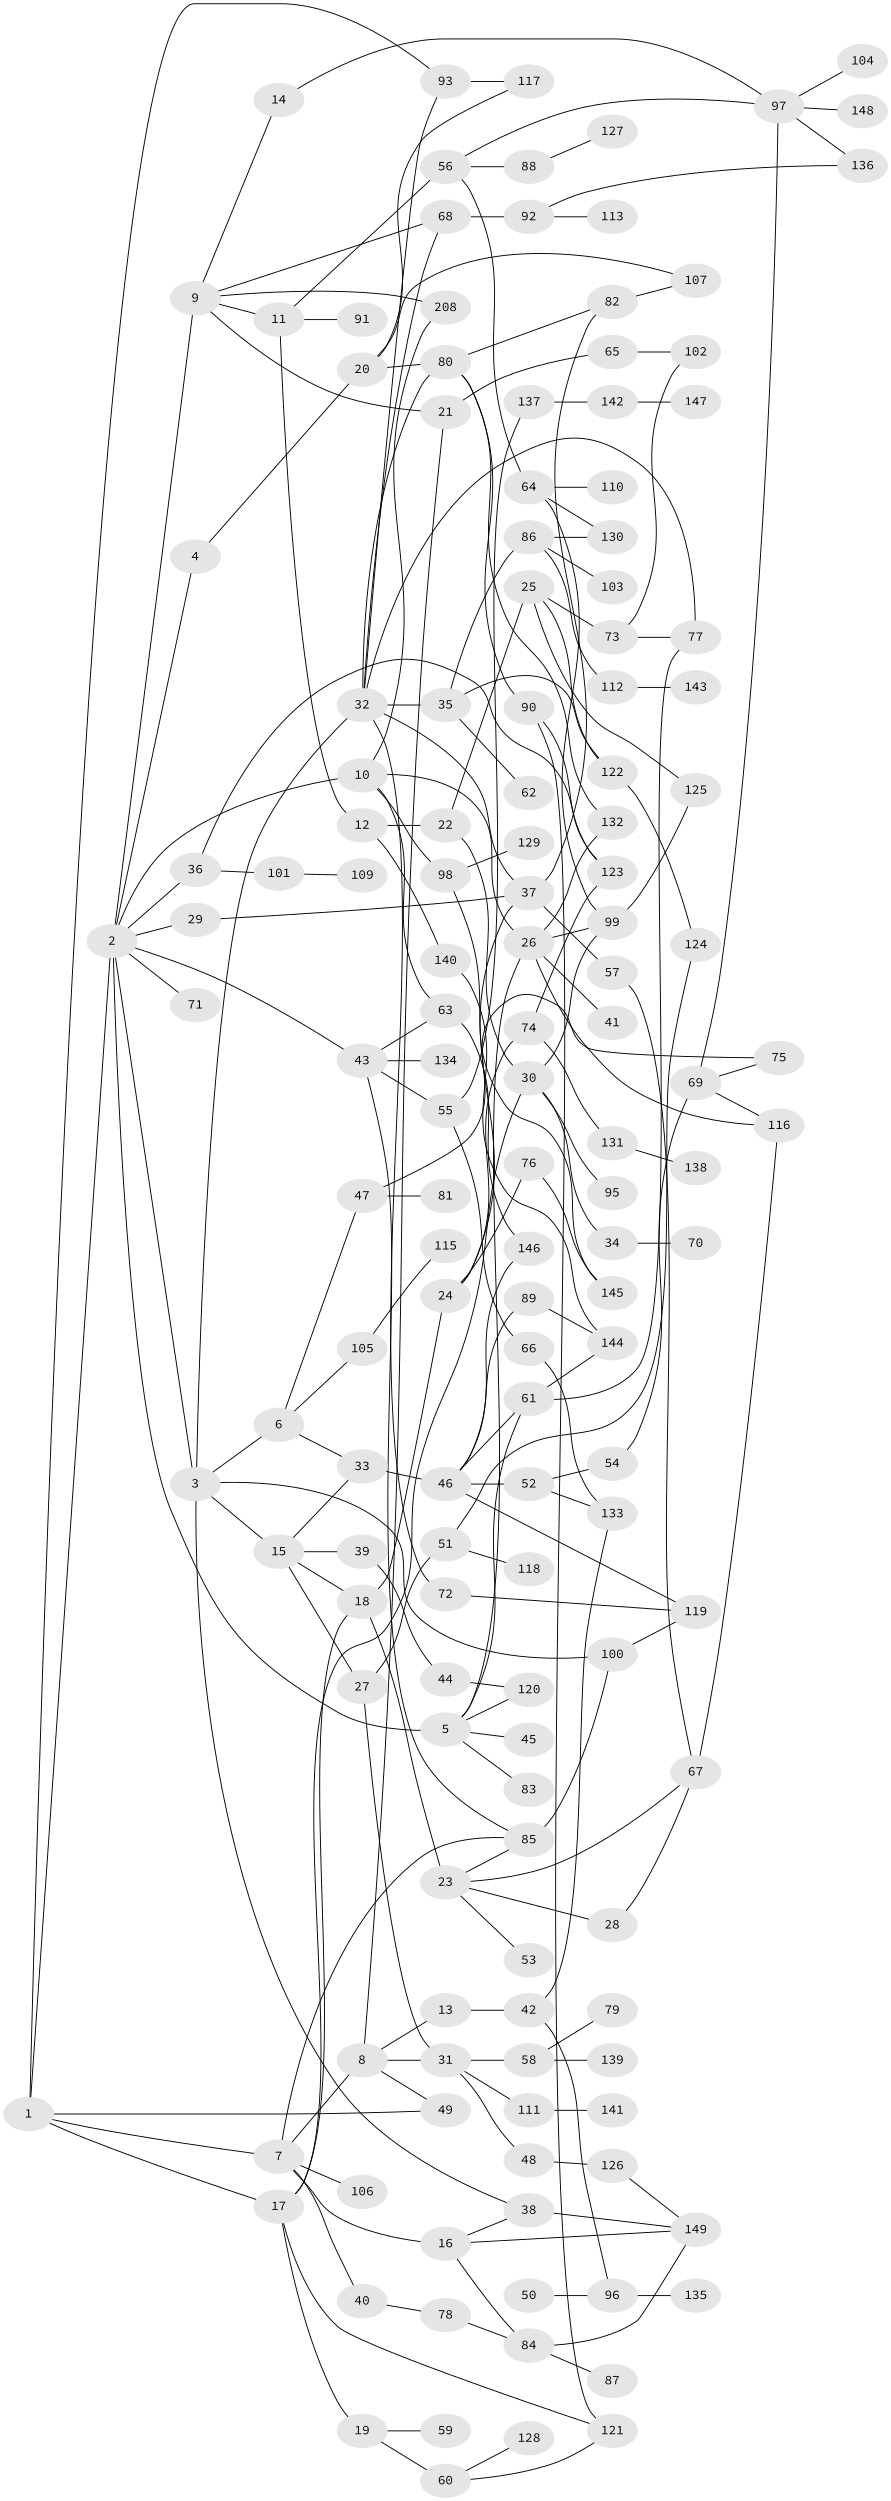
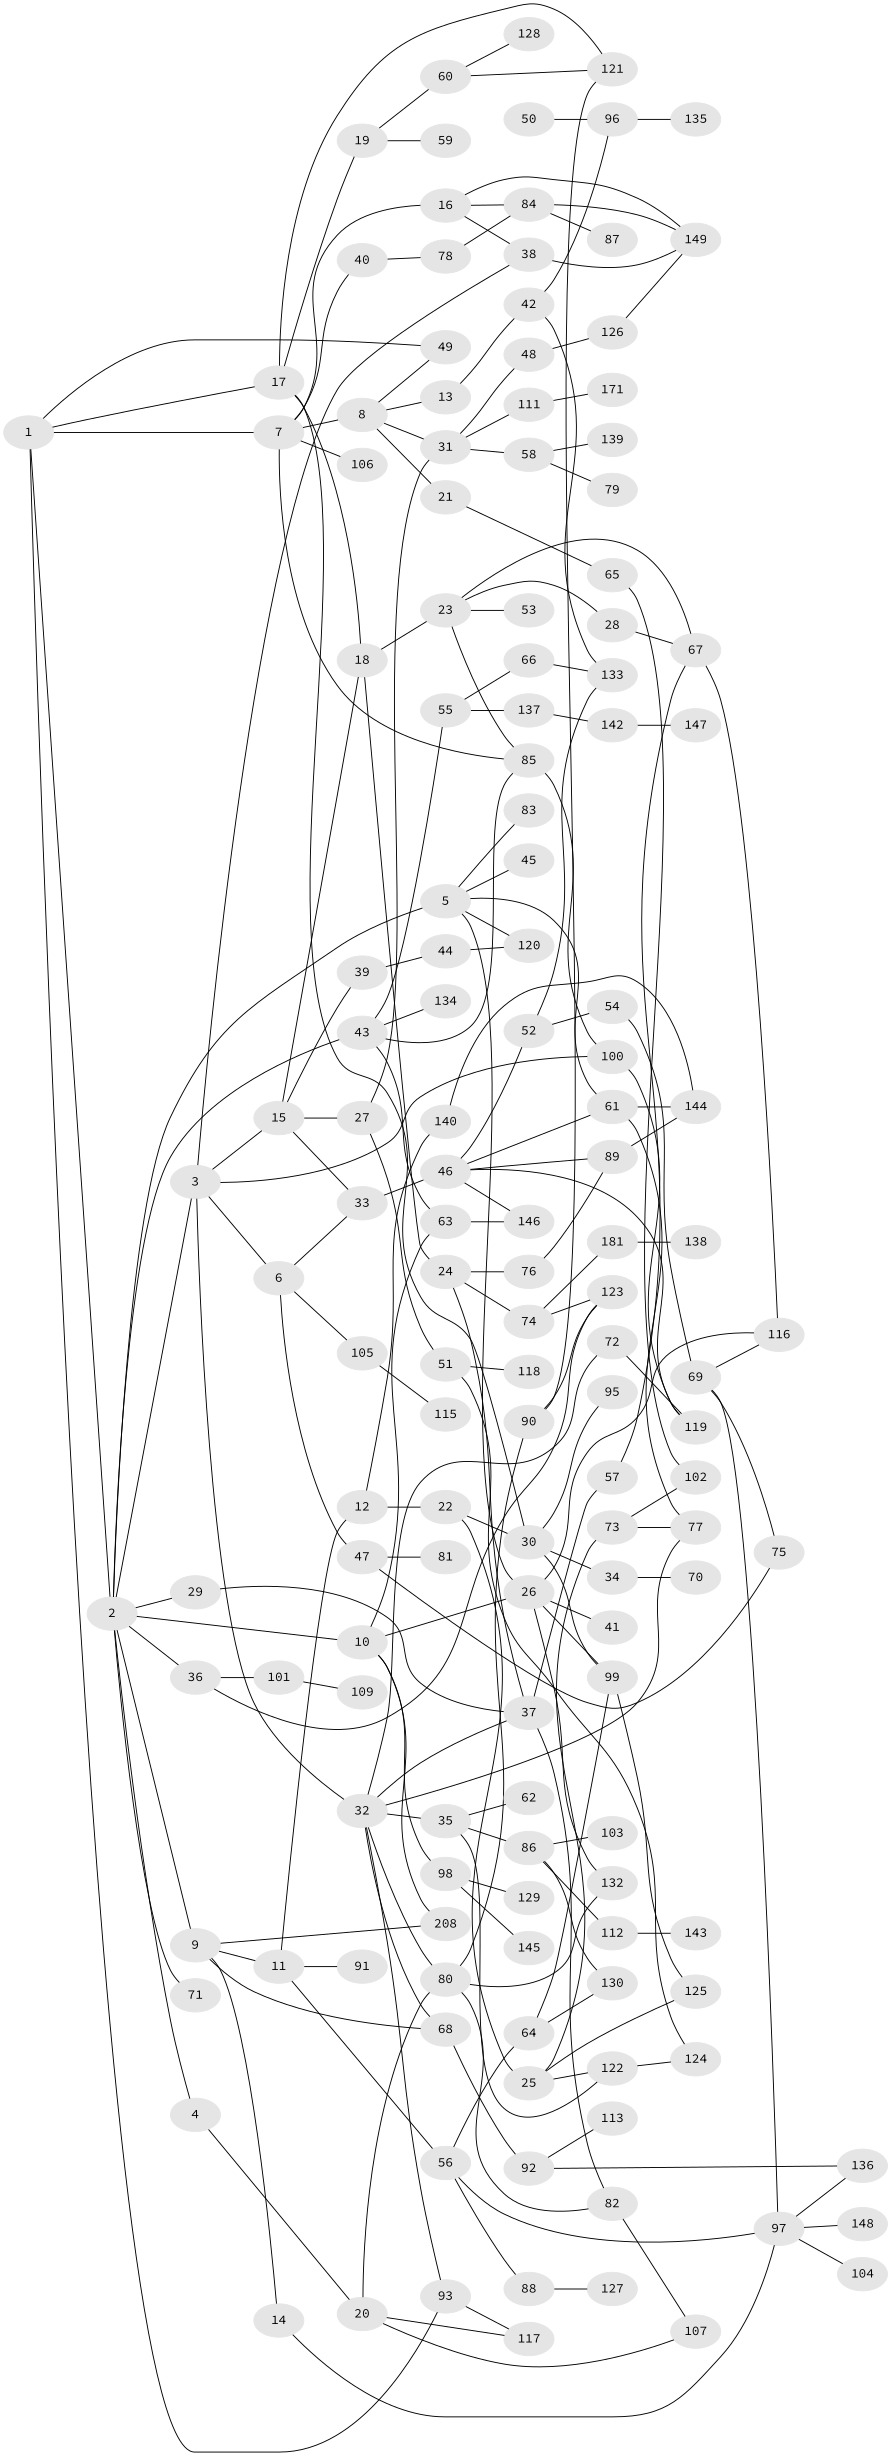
(307, 381) -> none
(612, 487) -> none
(612, 1143) -> (612, 1242)
(570, 1229) -> (580, 1210)
(612, 2110) -> (612, 390)
